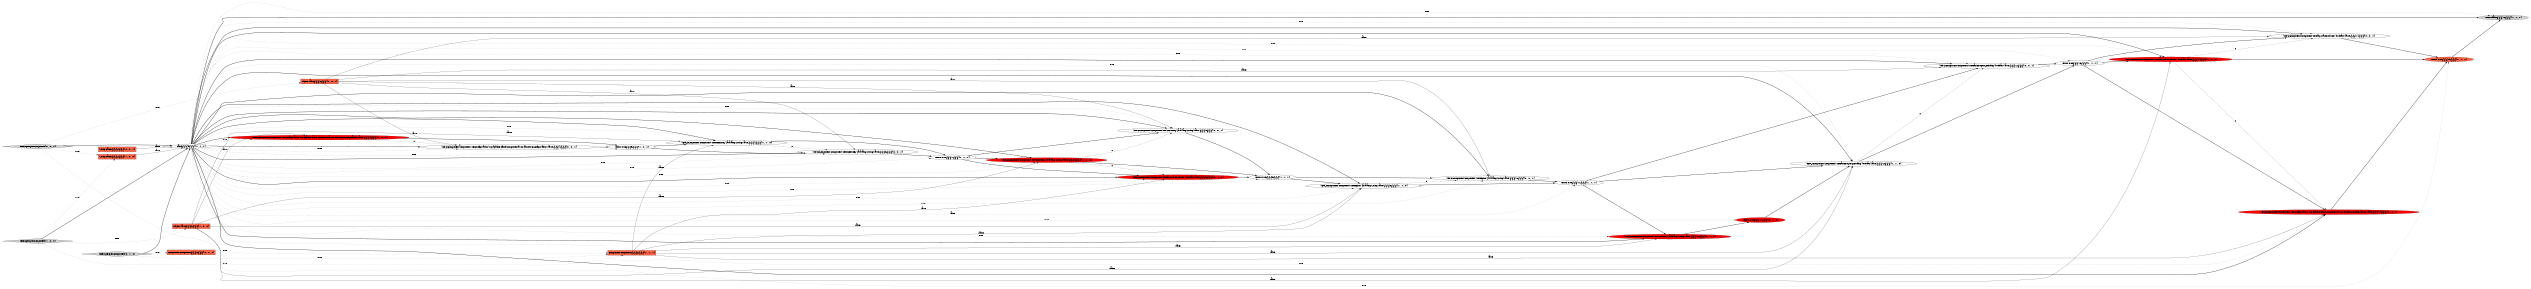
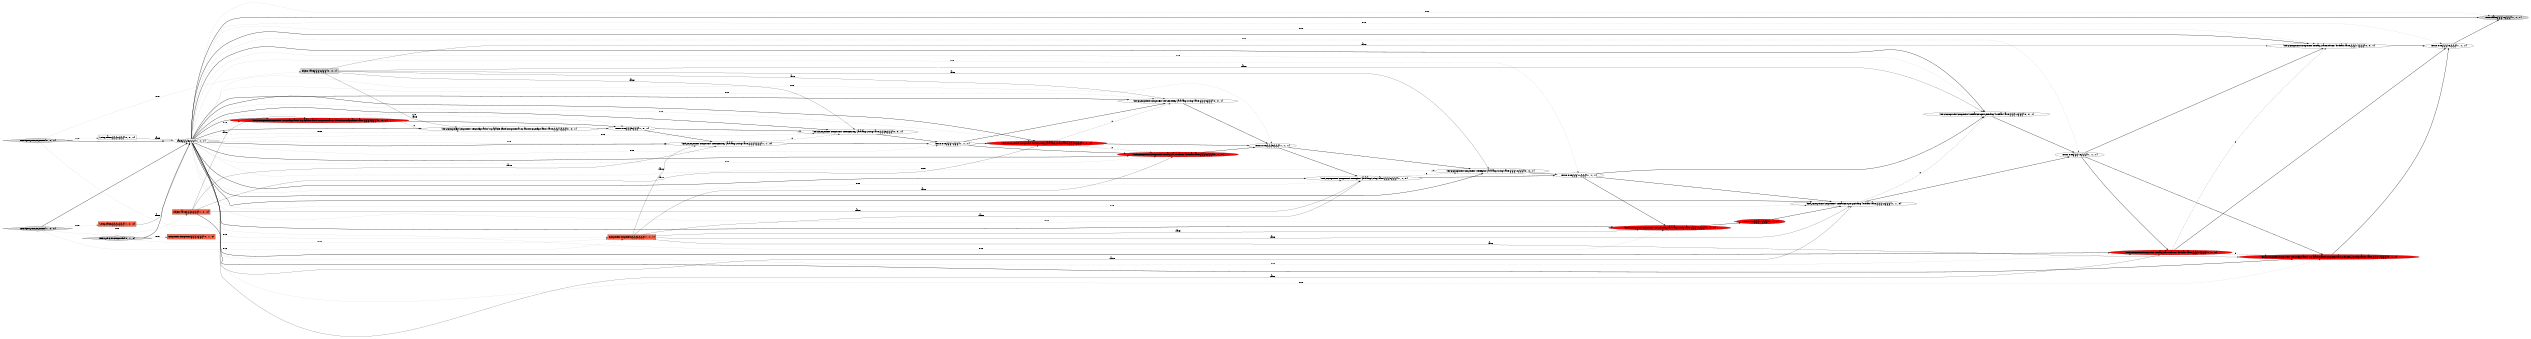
(2449, 59) -> (2449, 46)
(320, 81) -> (320, 71)
(117, 149) -> (117, 137)
(73, 152) -> (79, 139)
(952, 214) -> (952, 60)
